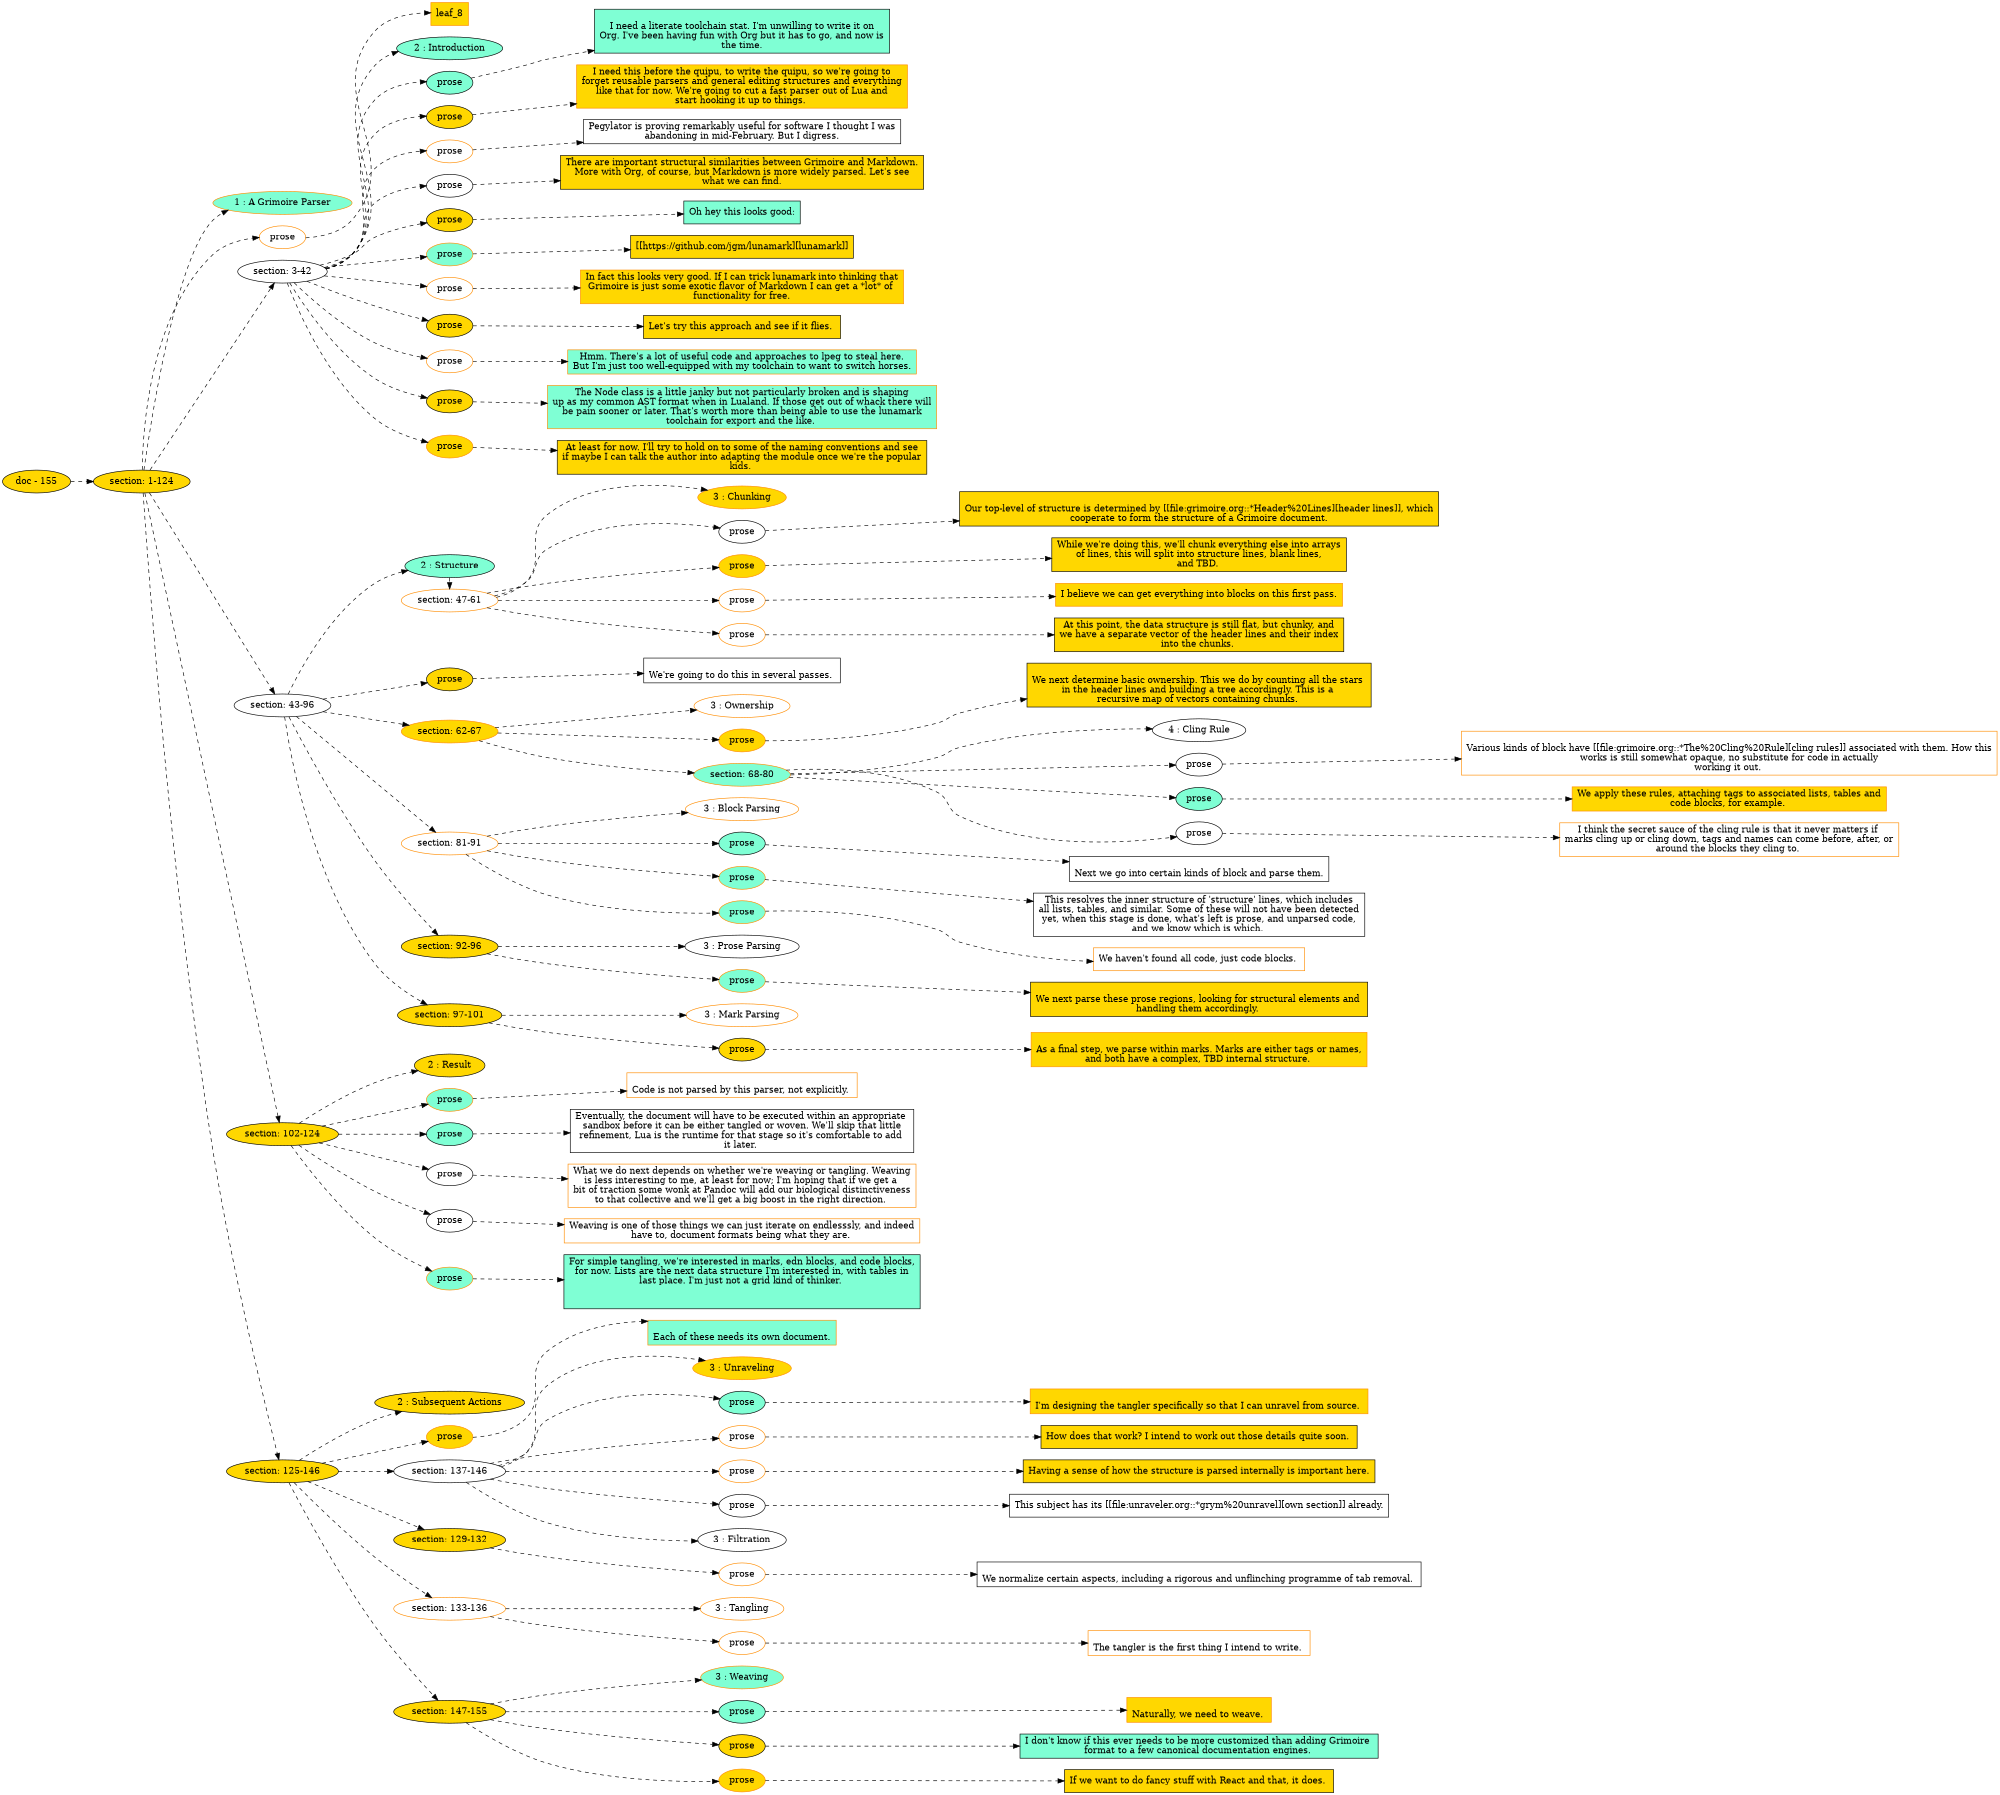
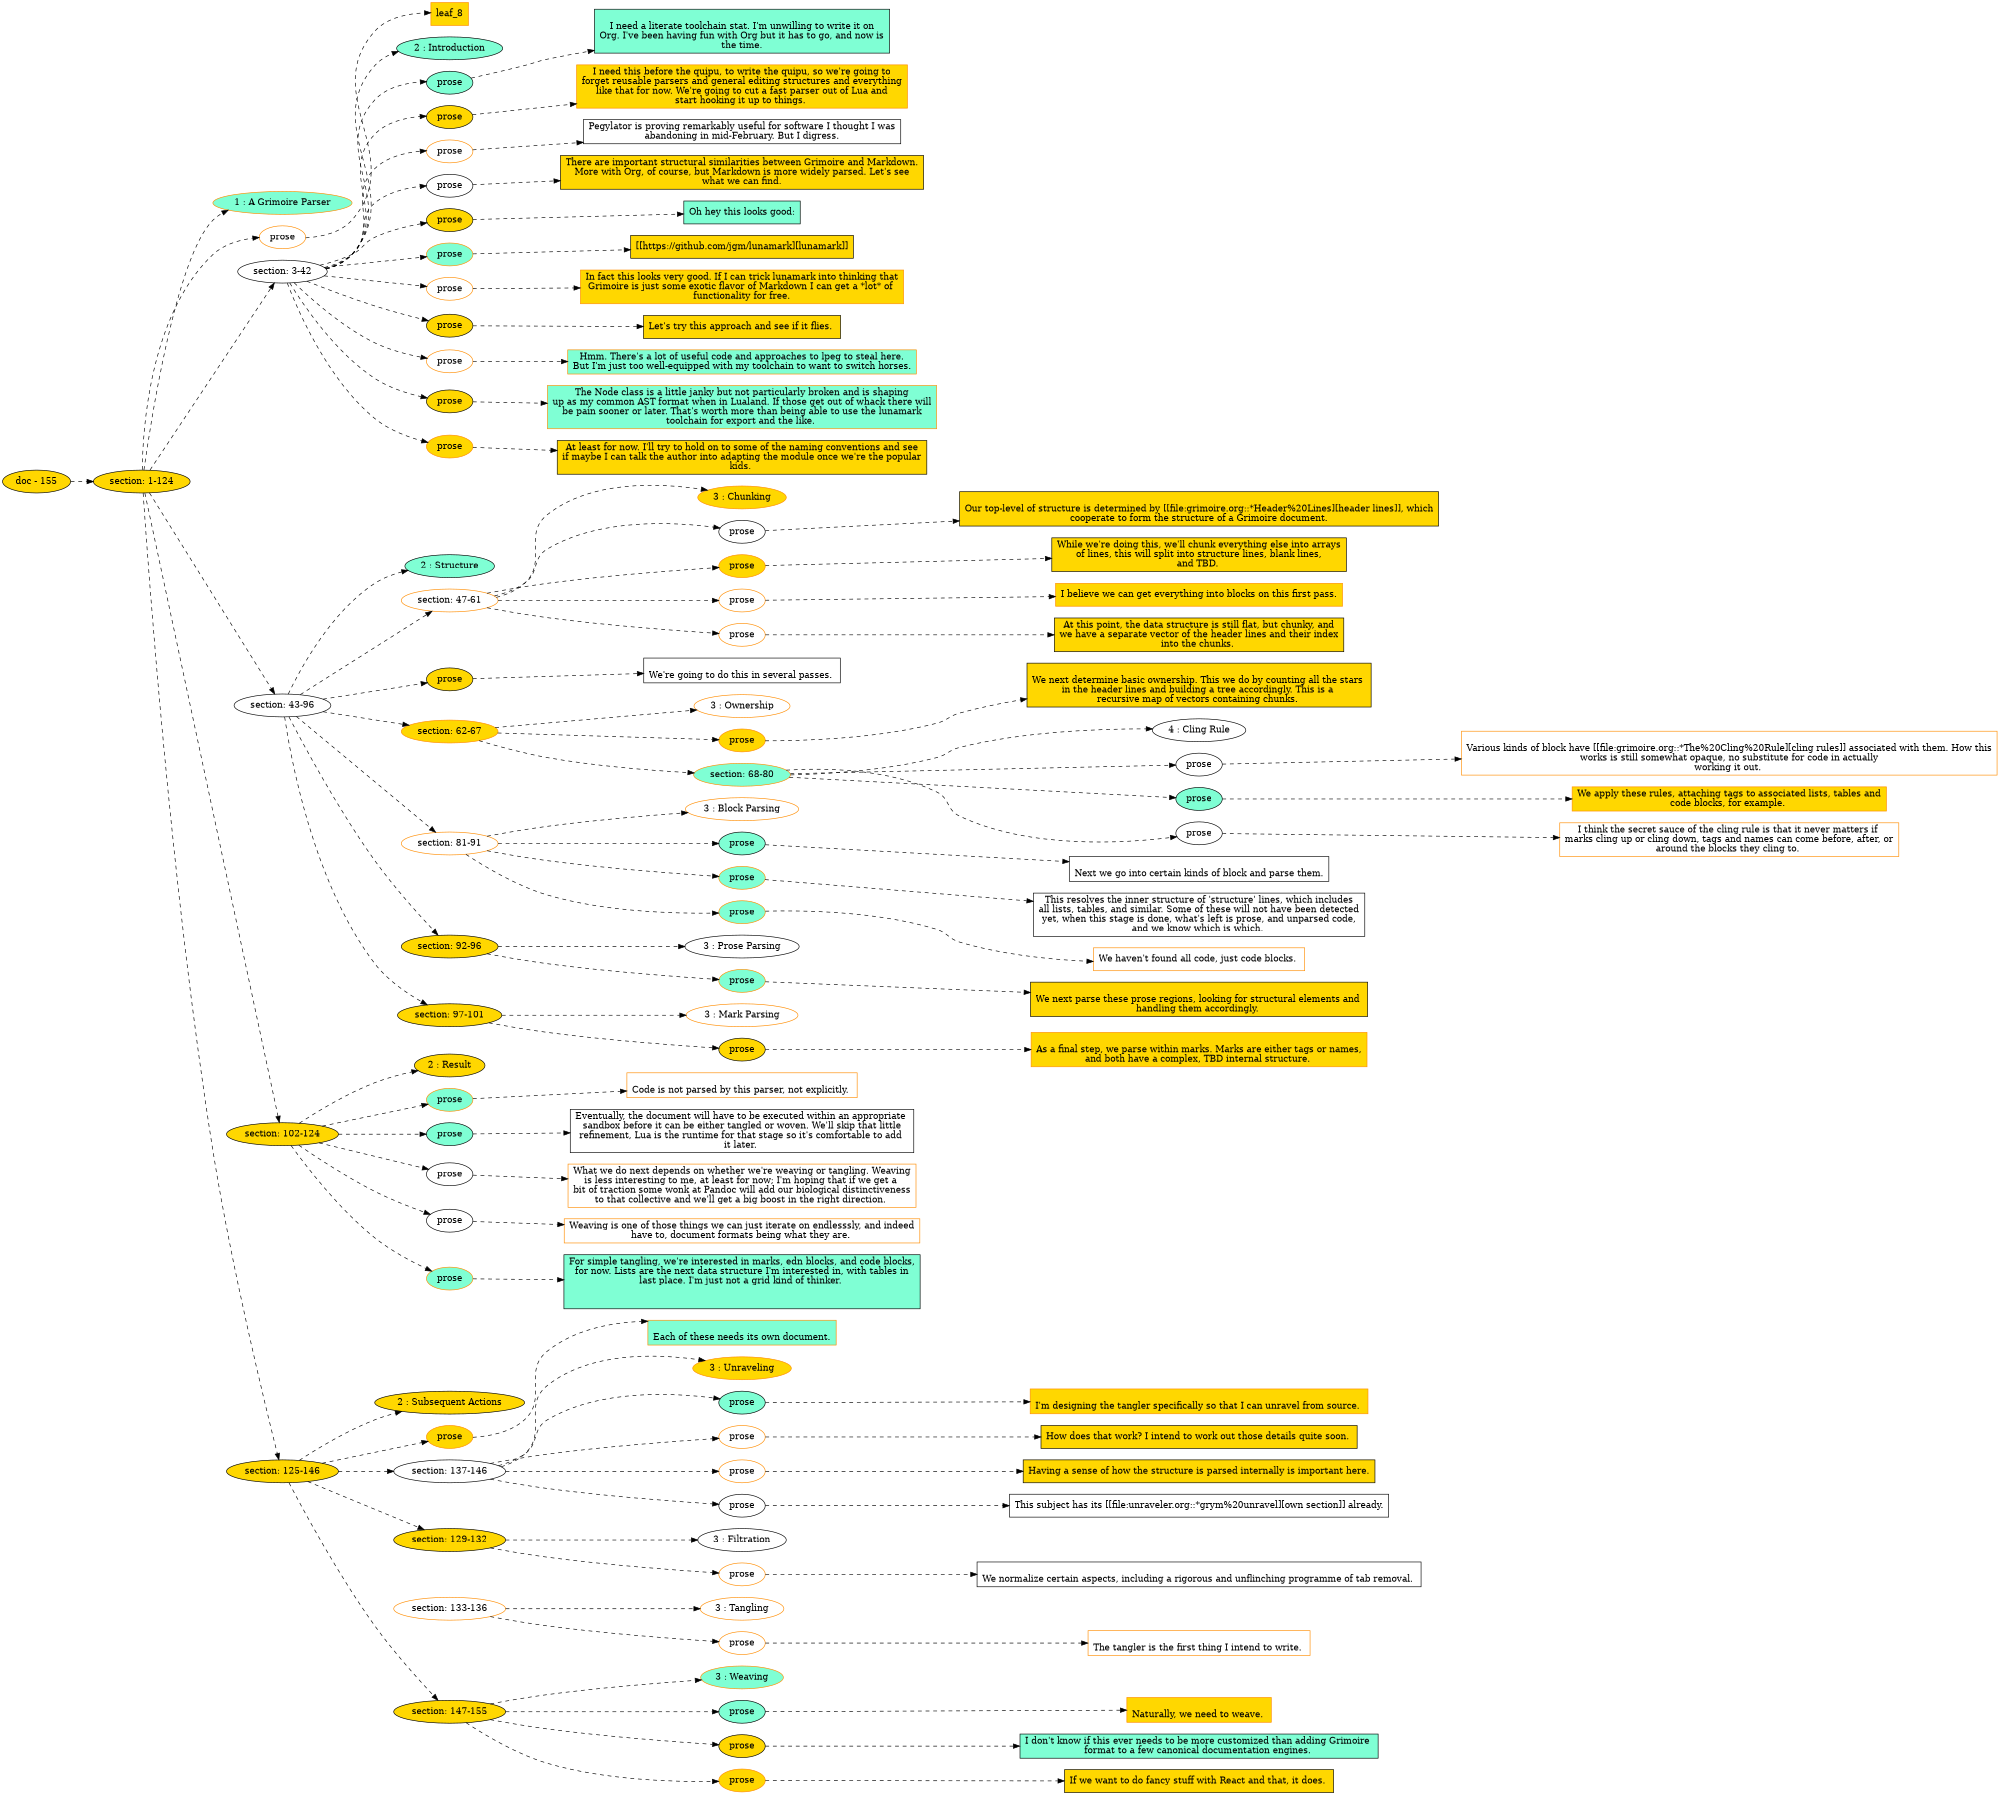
(450, 580) -> (363, 655)
(574, 1529) -> (598, 1540)
(357, 1542) -> none
